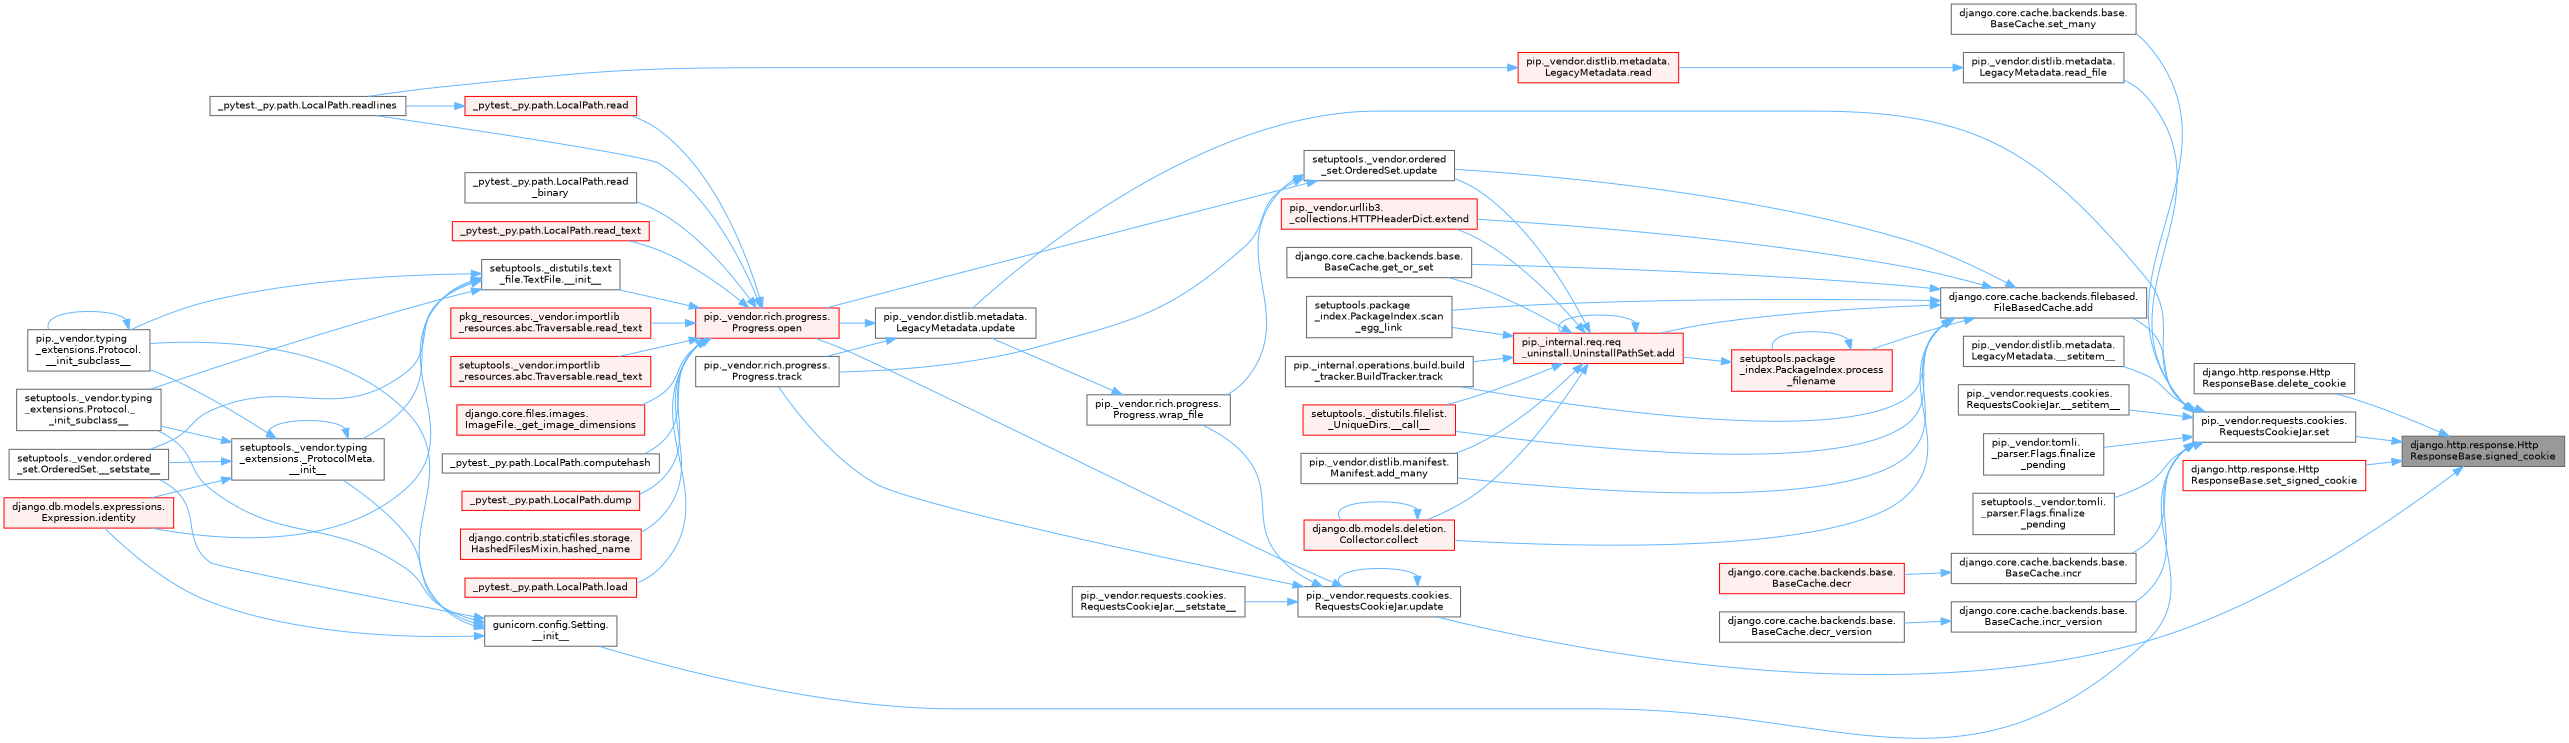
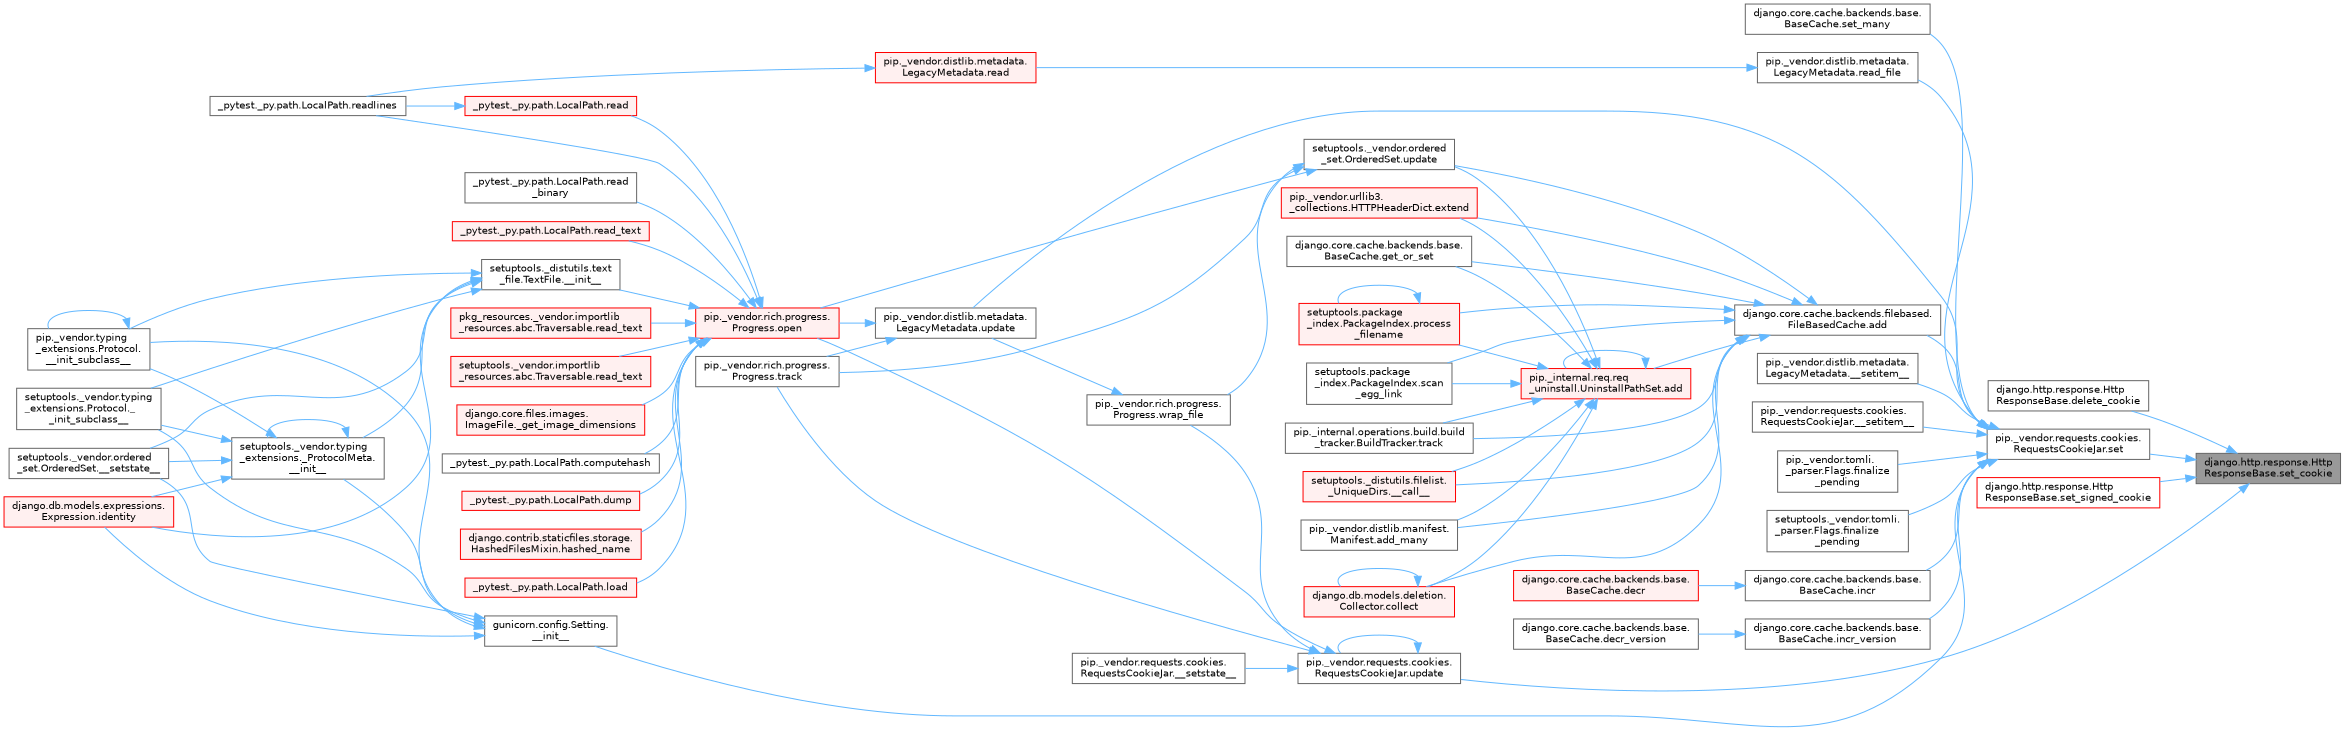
(1702, 359) -> (1498, 355)
(2483, 451) -> (2268, 469)
